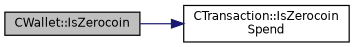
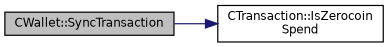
(72, 24) -> (89, 24)
